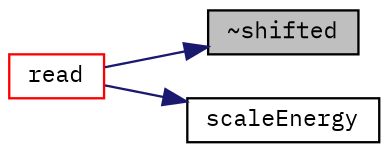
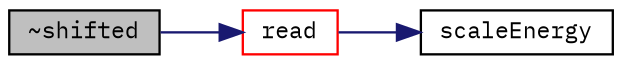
(145, 59) -> (190, 32)
